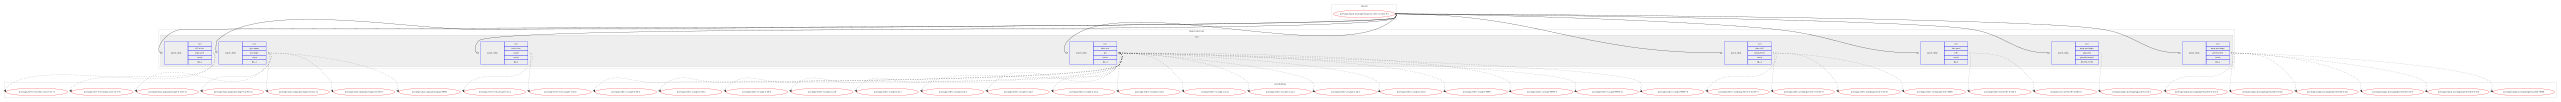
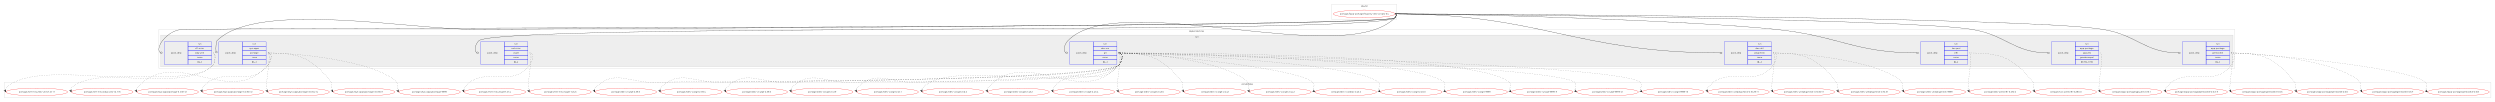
(1346, 92) -> (1346, 92)
(2524, 92) -> none
